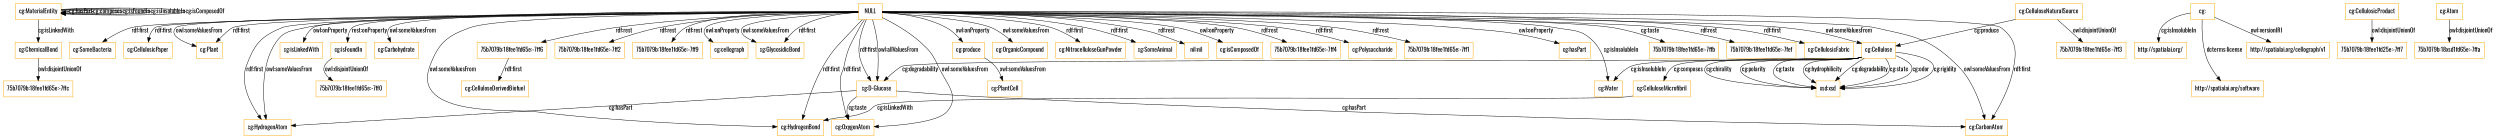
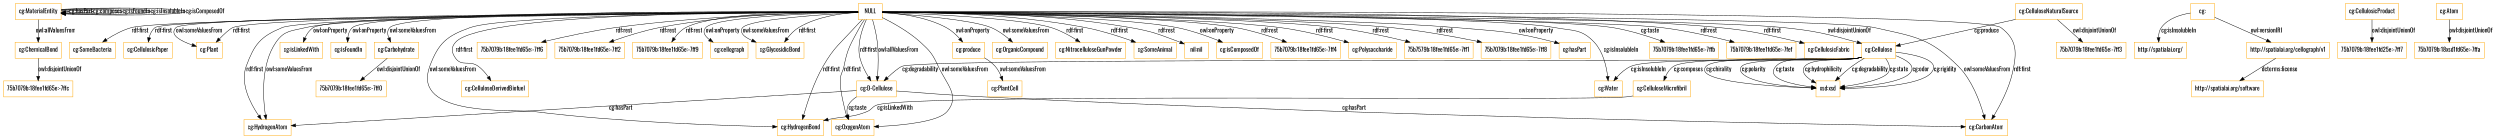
(56, 31) -> (56, 31)
(369, 31) -> (369, 31)
(1849, 31) -> (1849, 31)
(1439, 50) -> (1439, 50)
none -> (1516, 50)
(2204, 50) -> (2260, 68)
(324, 67) -> (376, 68)
(504, 68) -> (546, 22)
(876, 89) -> (876, 89)
